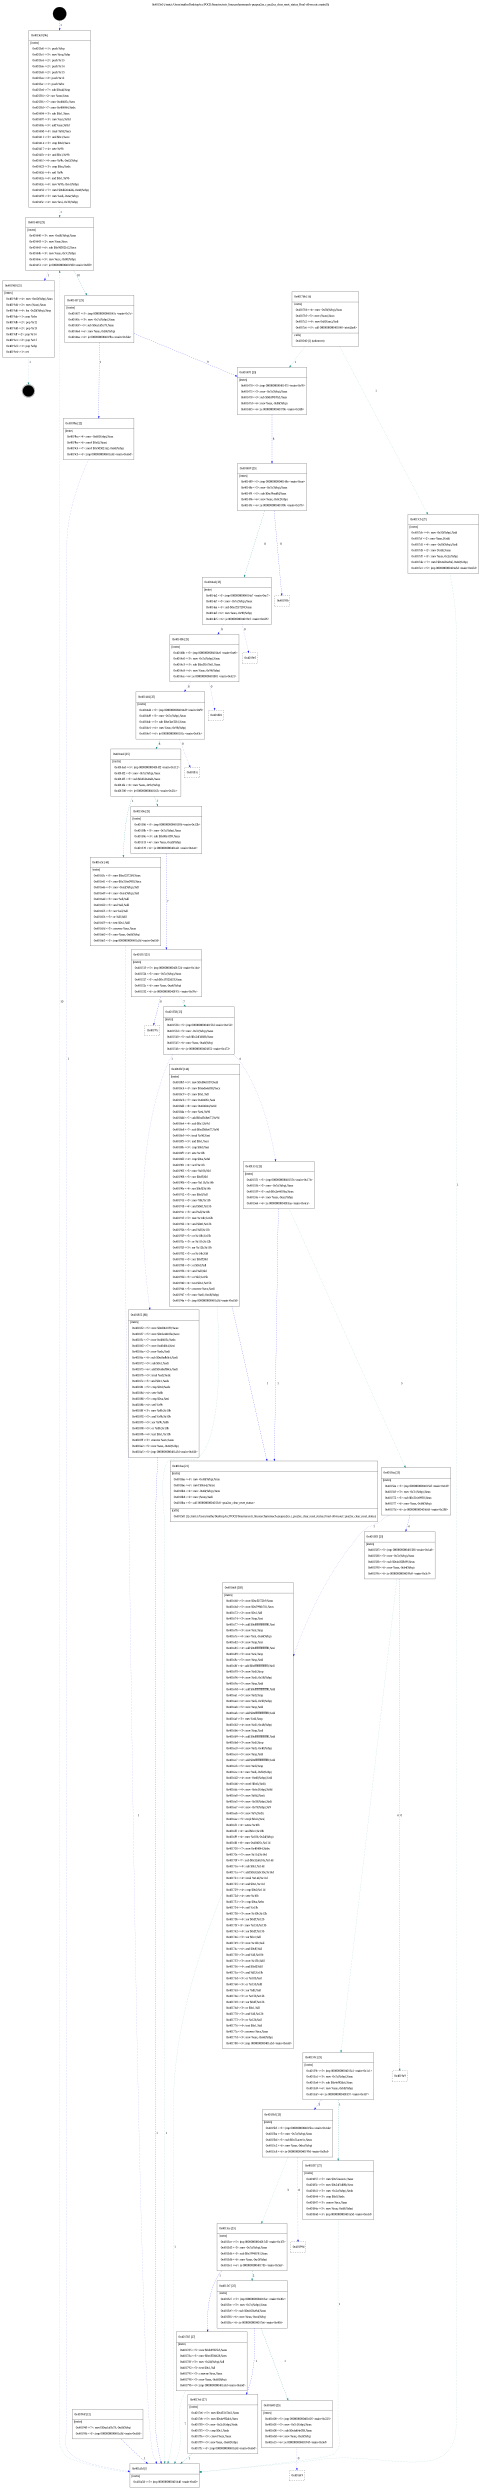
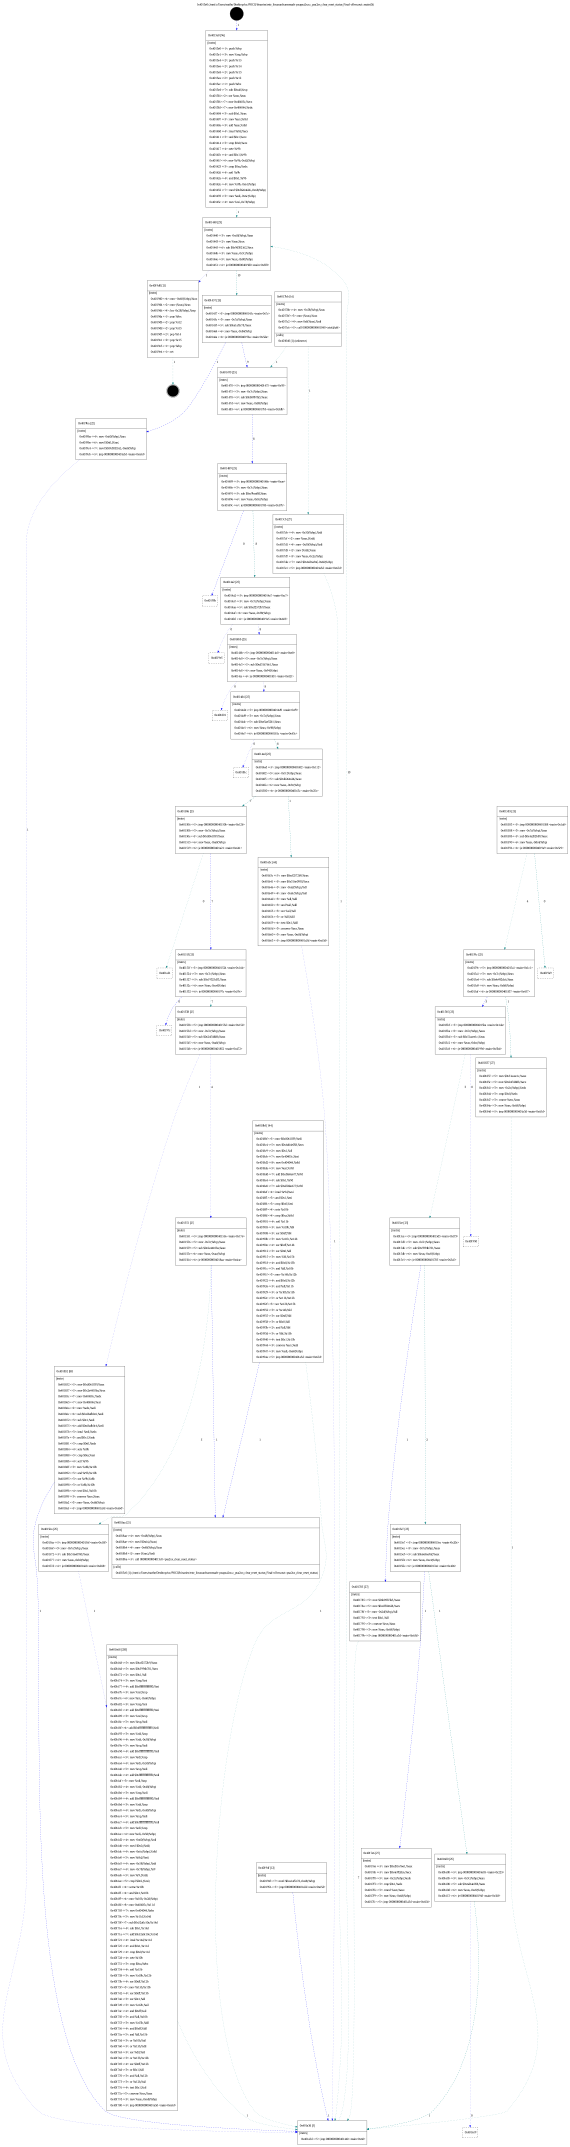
none -> (165, 973)
(408, 1522) -> none
(187, 2458) -> (468, 2044)
